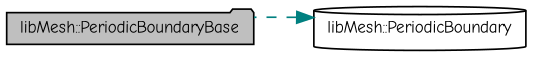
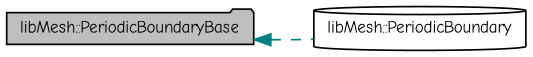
(275, 17) -> (292, 40)
